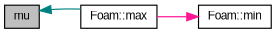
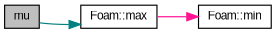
(66, 9) -> (54, 24)
